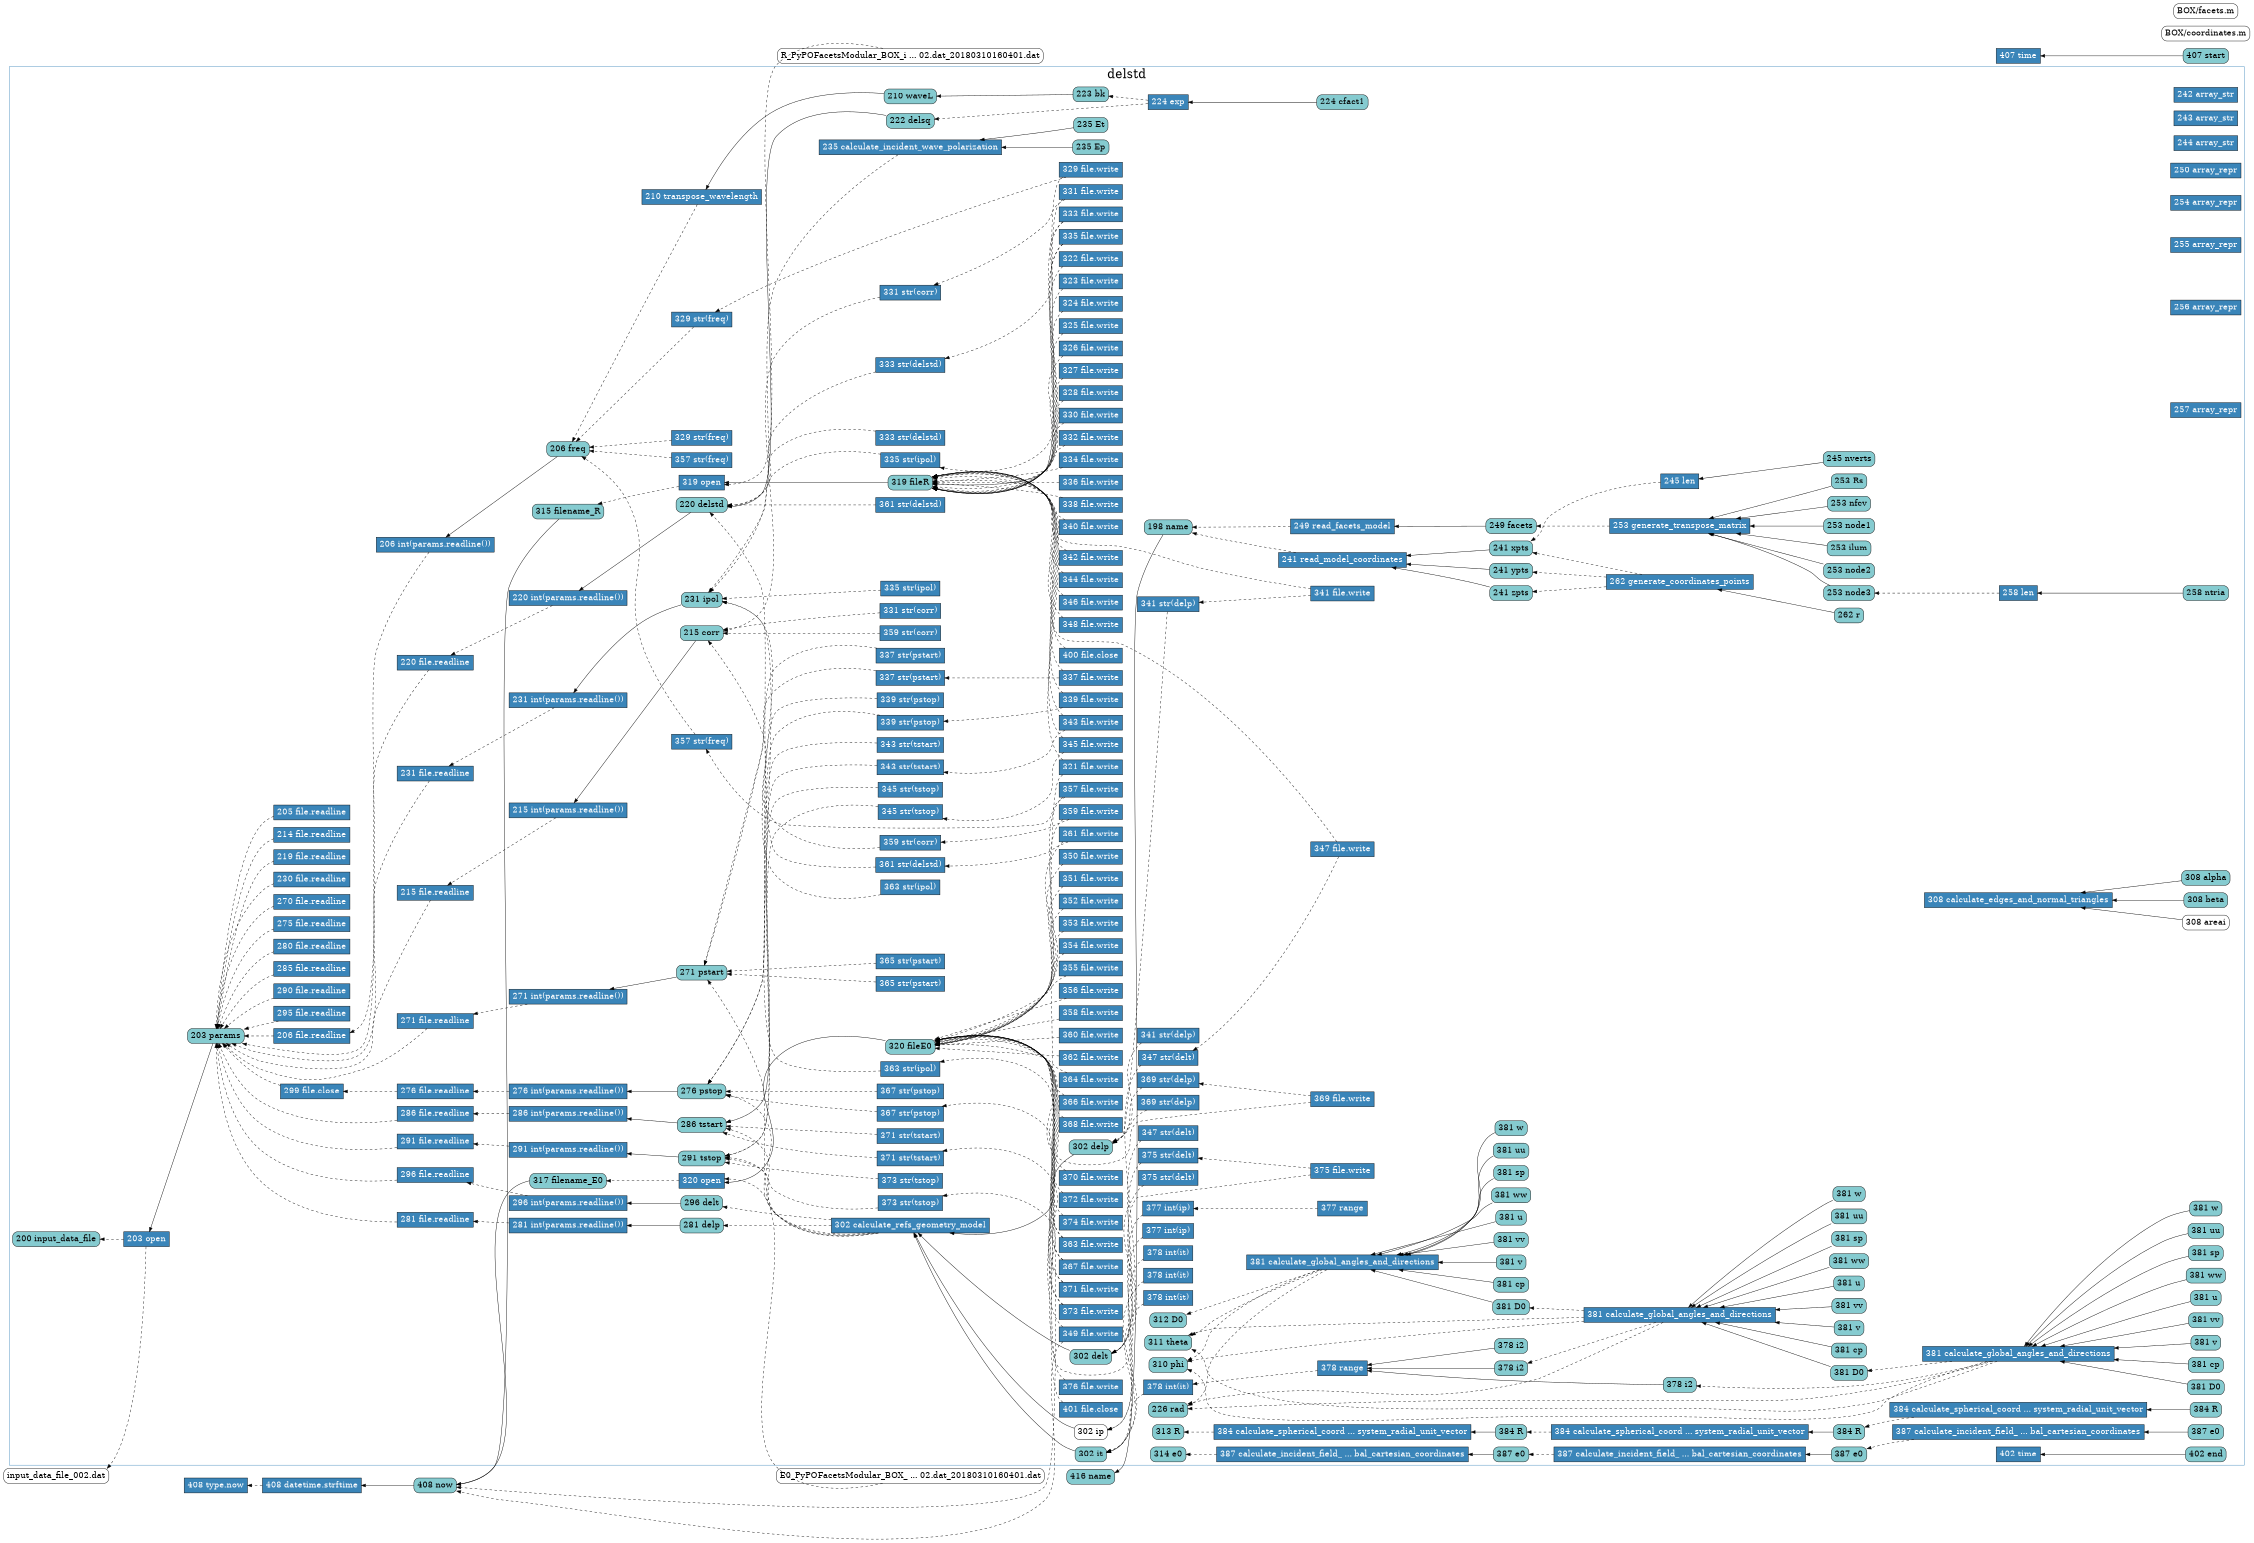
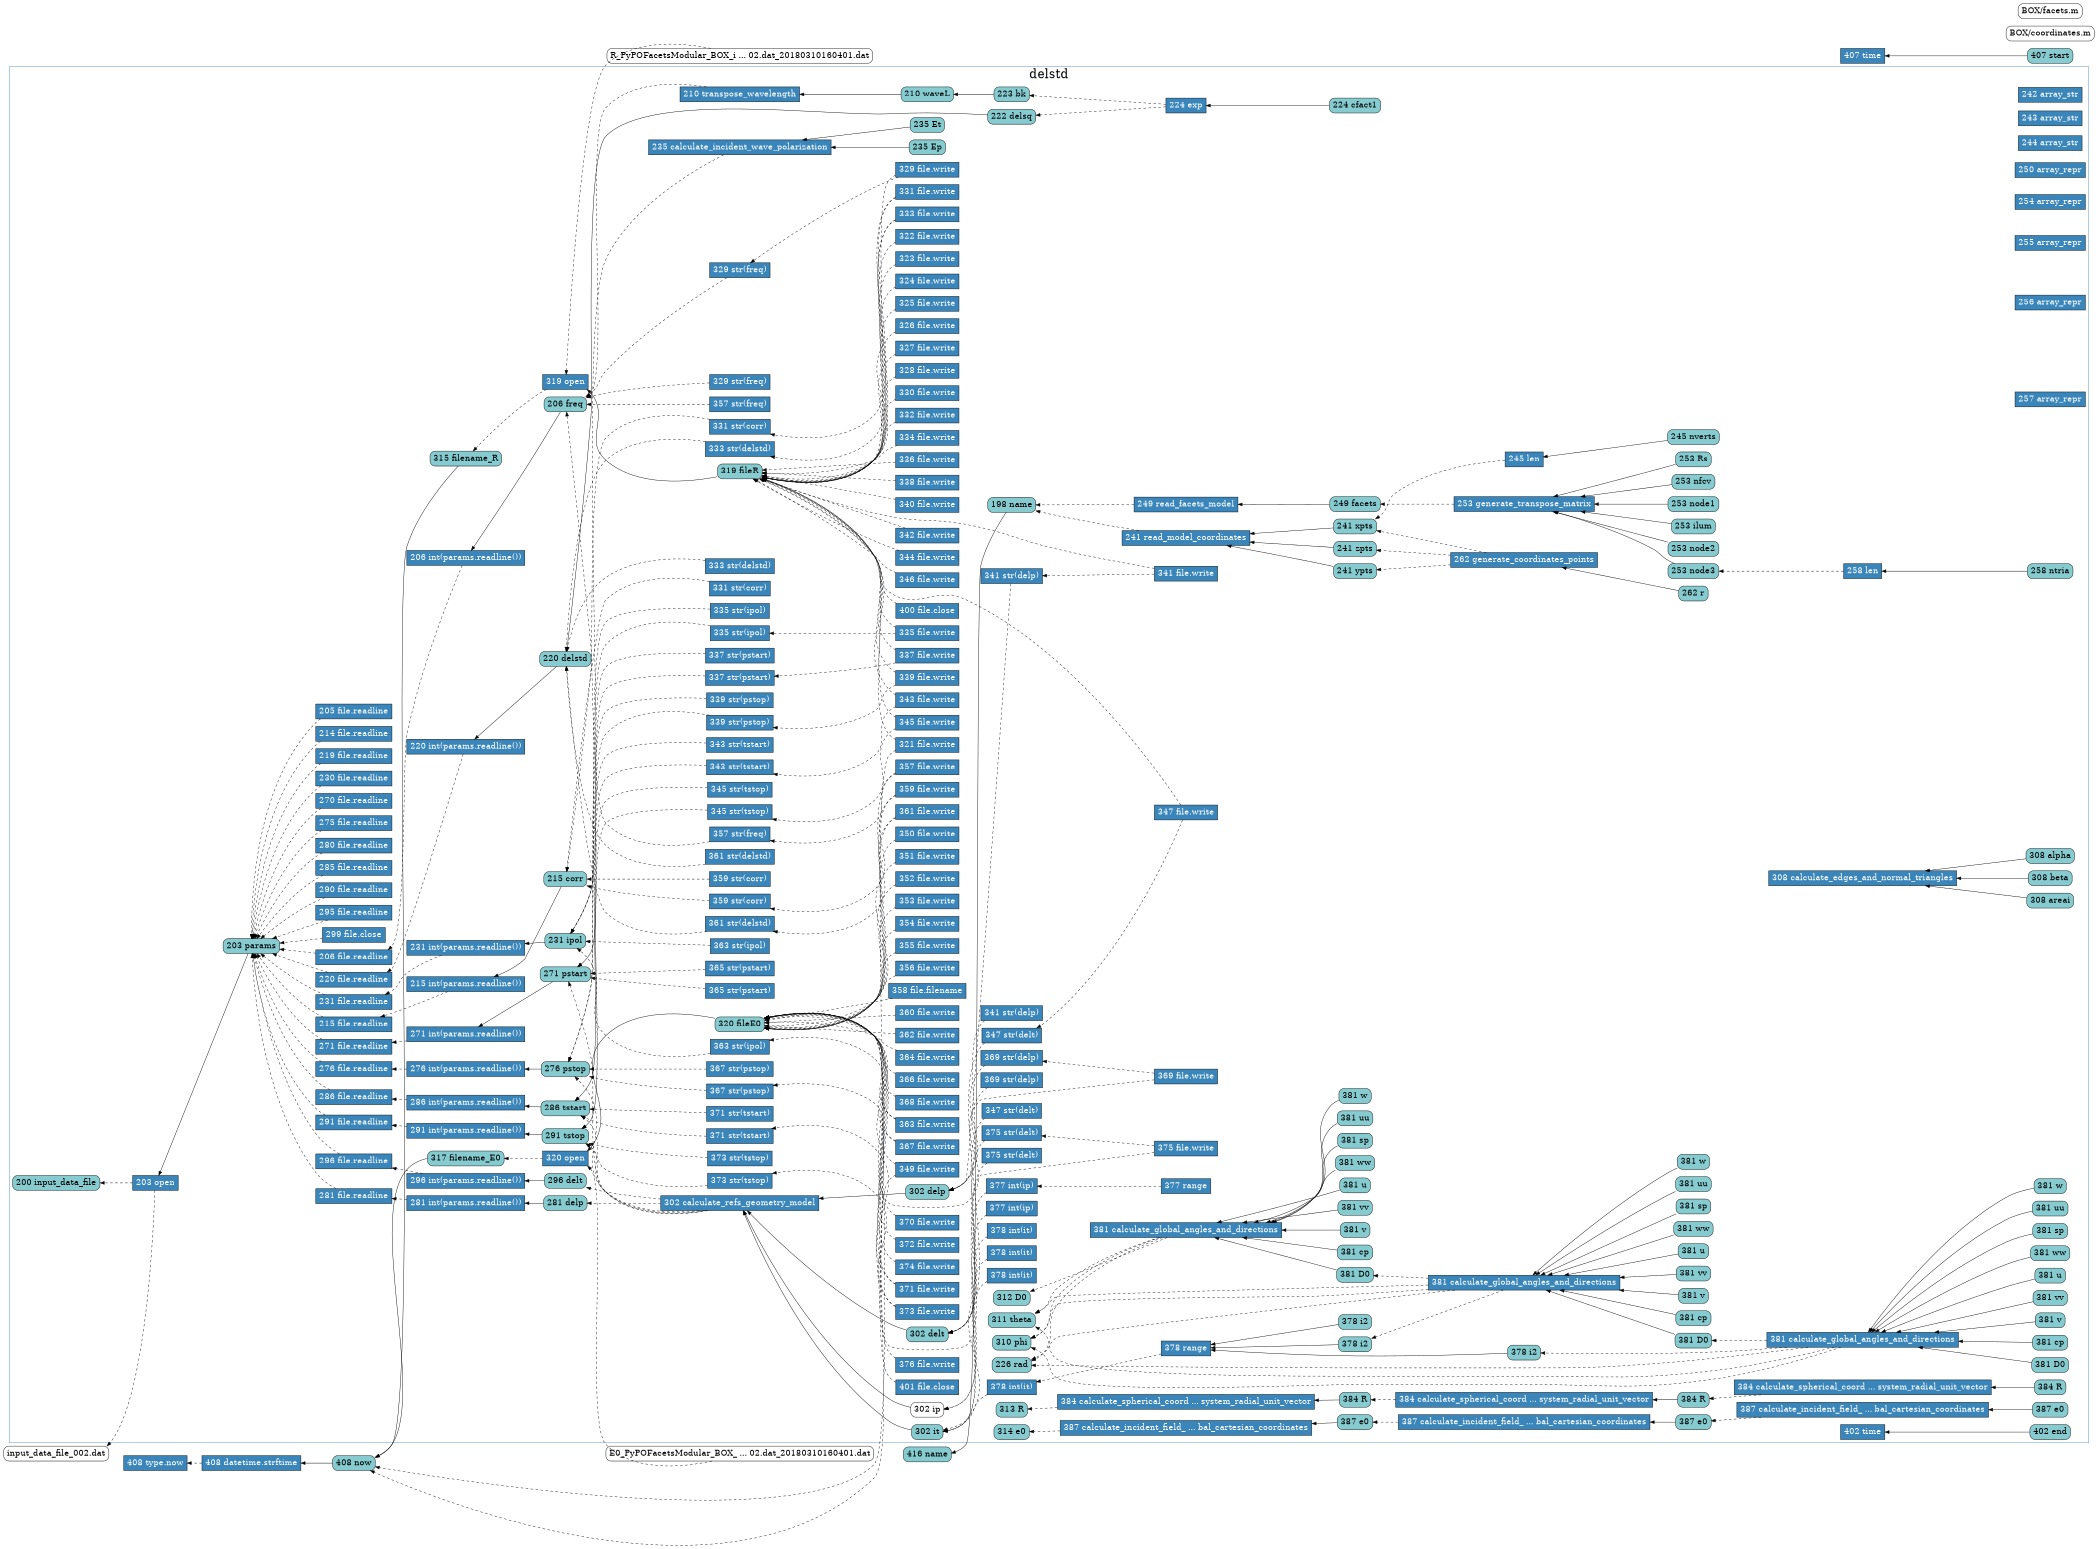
(1091, 625) -> none
(2206, 923) -> (2050, 901)
(1091, 1013) -> (927, 991)
(372, 1091) -> (281, 1015)
